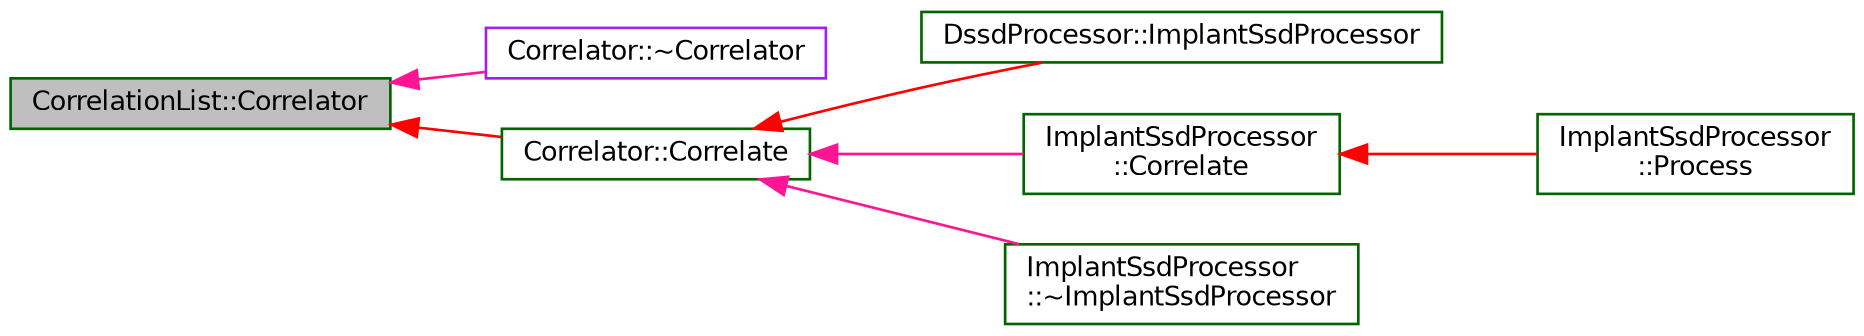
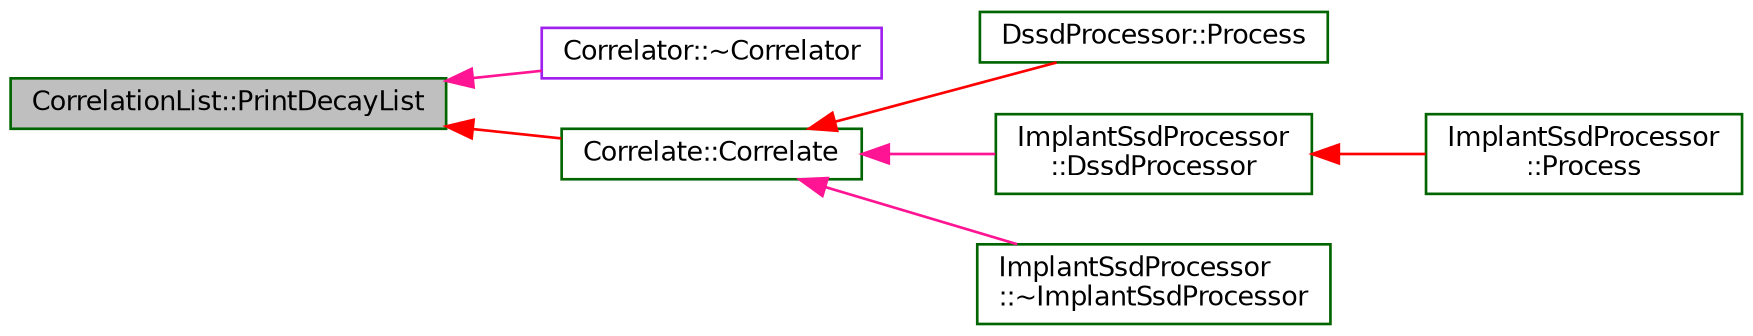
(1182, 37) -> (1154, 37)
(200, 104) -> (228, 104)
(656, 154) -> (712, 154)
(1182, 154) -> (1154, 154)
